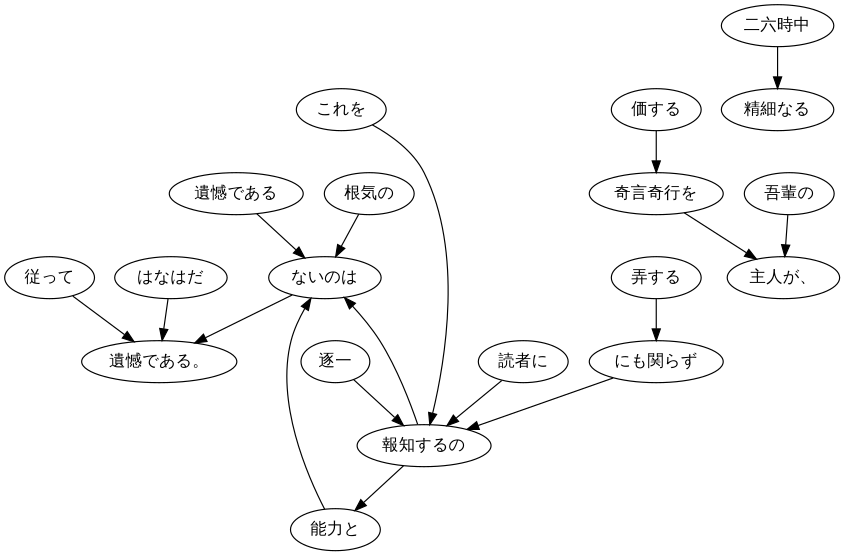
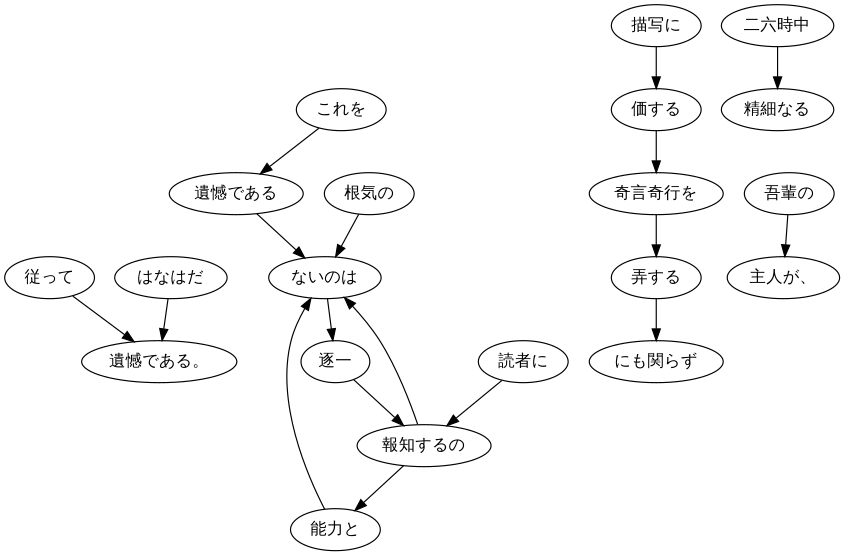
none -> (656, 26)
(715, 233) -> (656, 230)
(446, 256) -> (294, 147)
(249, 316) -> (329, 314)
(546, 402) -> none
